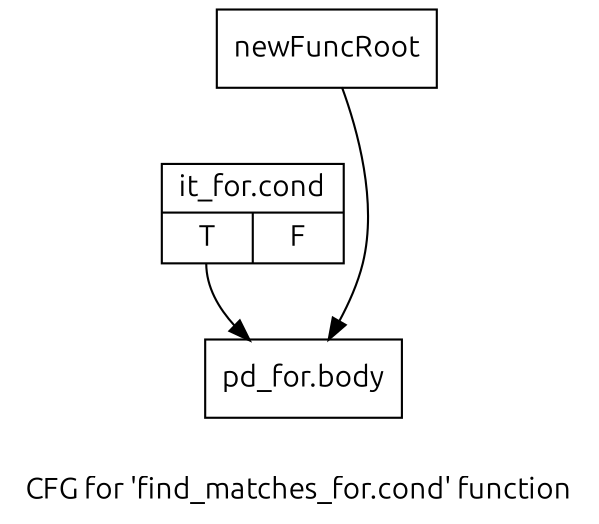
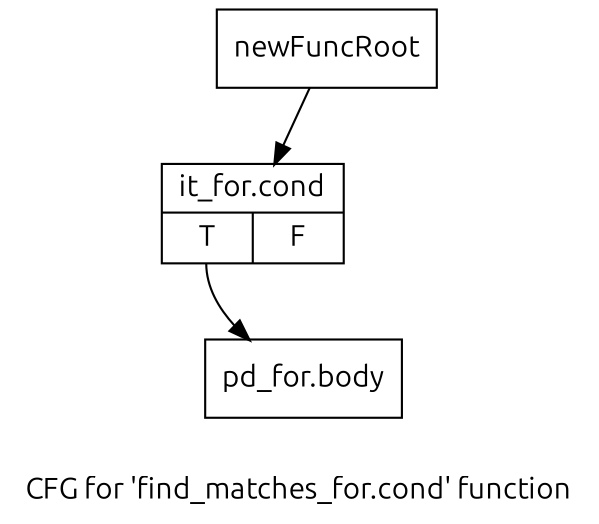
(368, 205) -> (297, 116)
